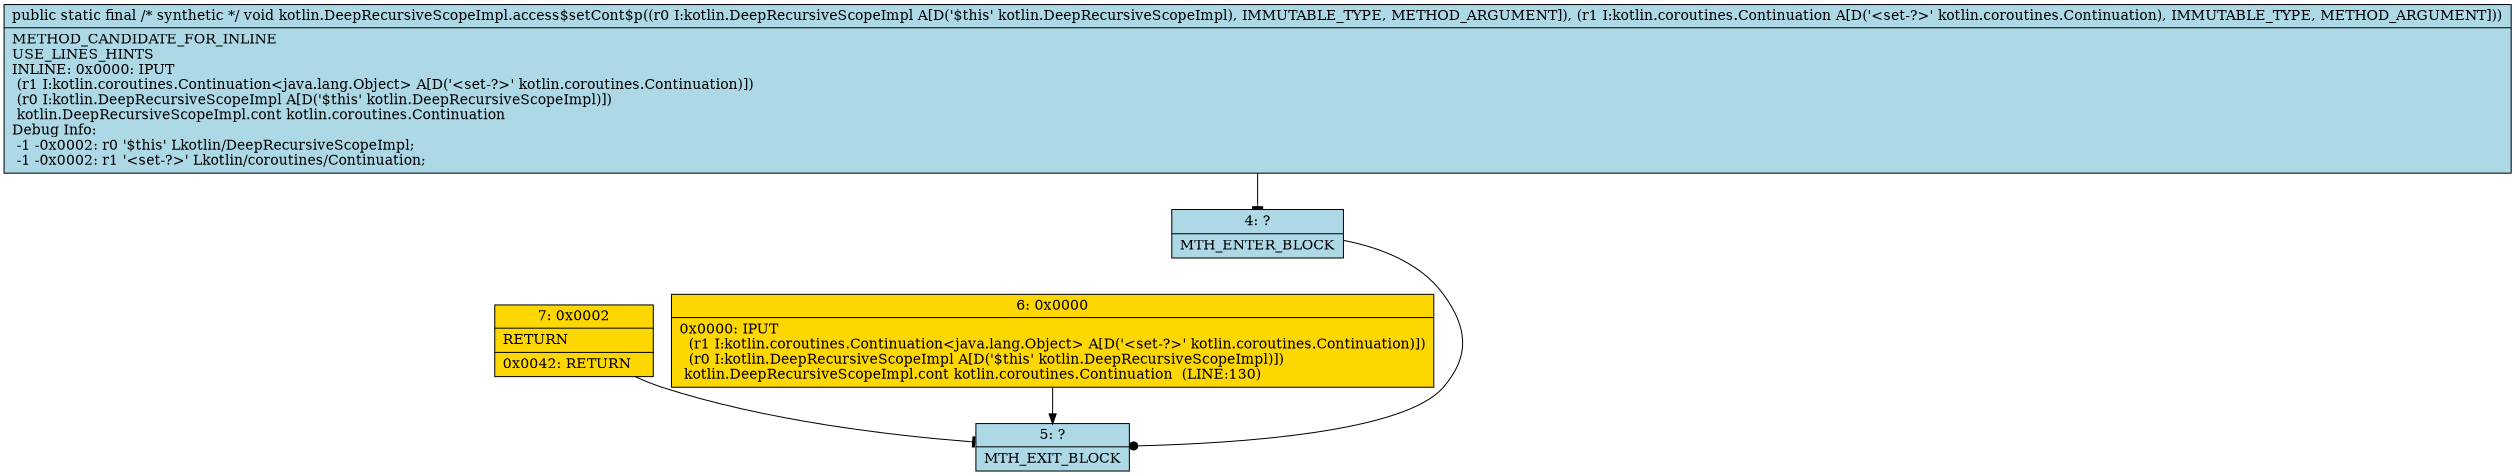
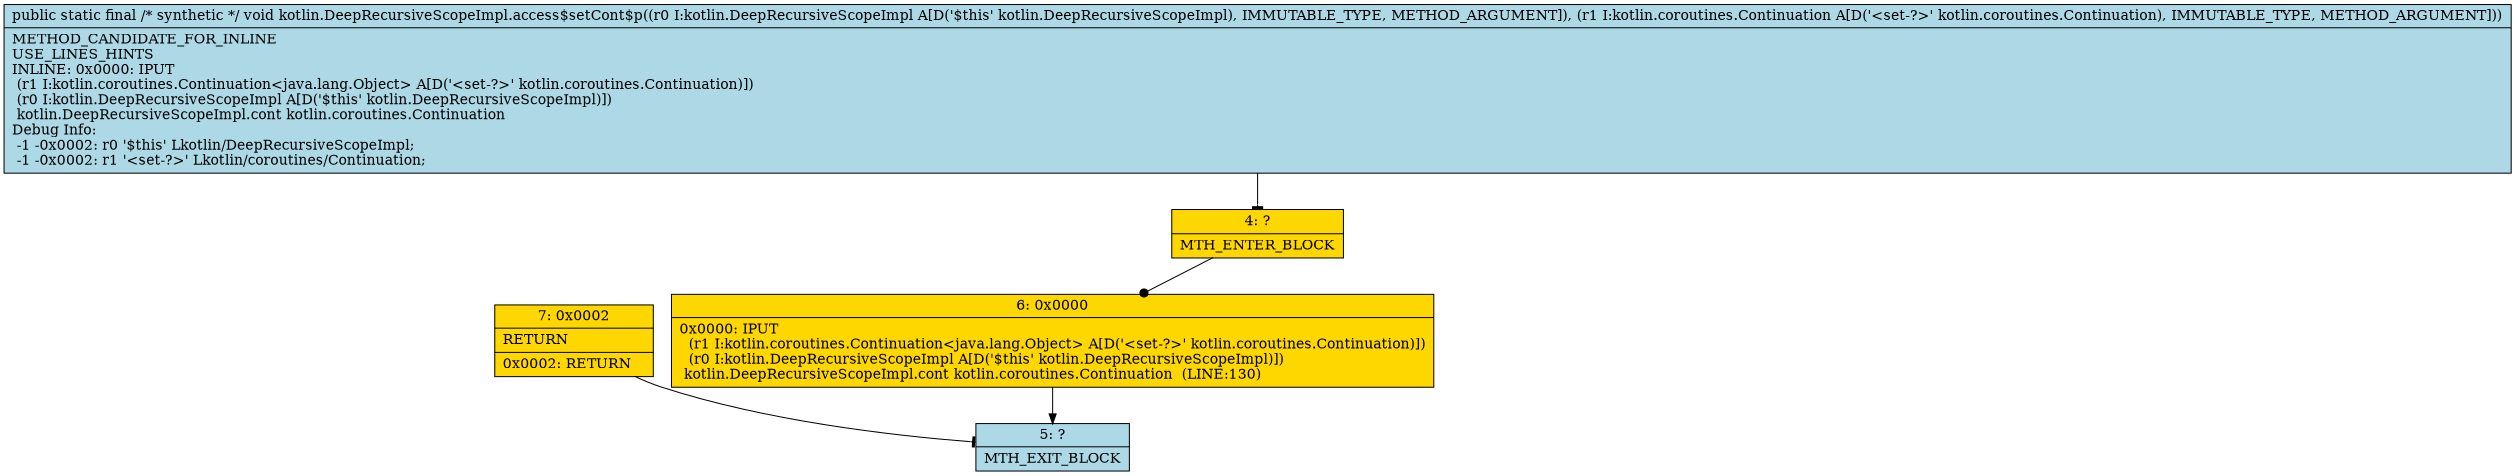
(1258, 234) -> (1258, 234)
(574, 364) -> (574, 364)
(1402, 412) -> (1181, 274)
